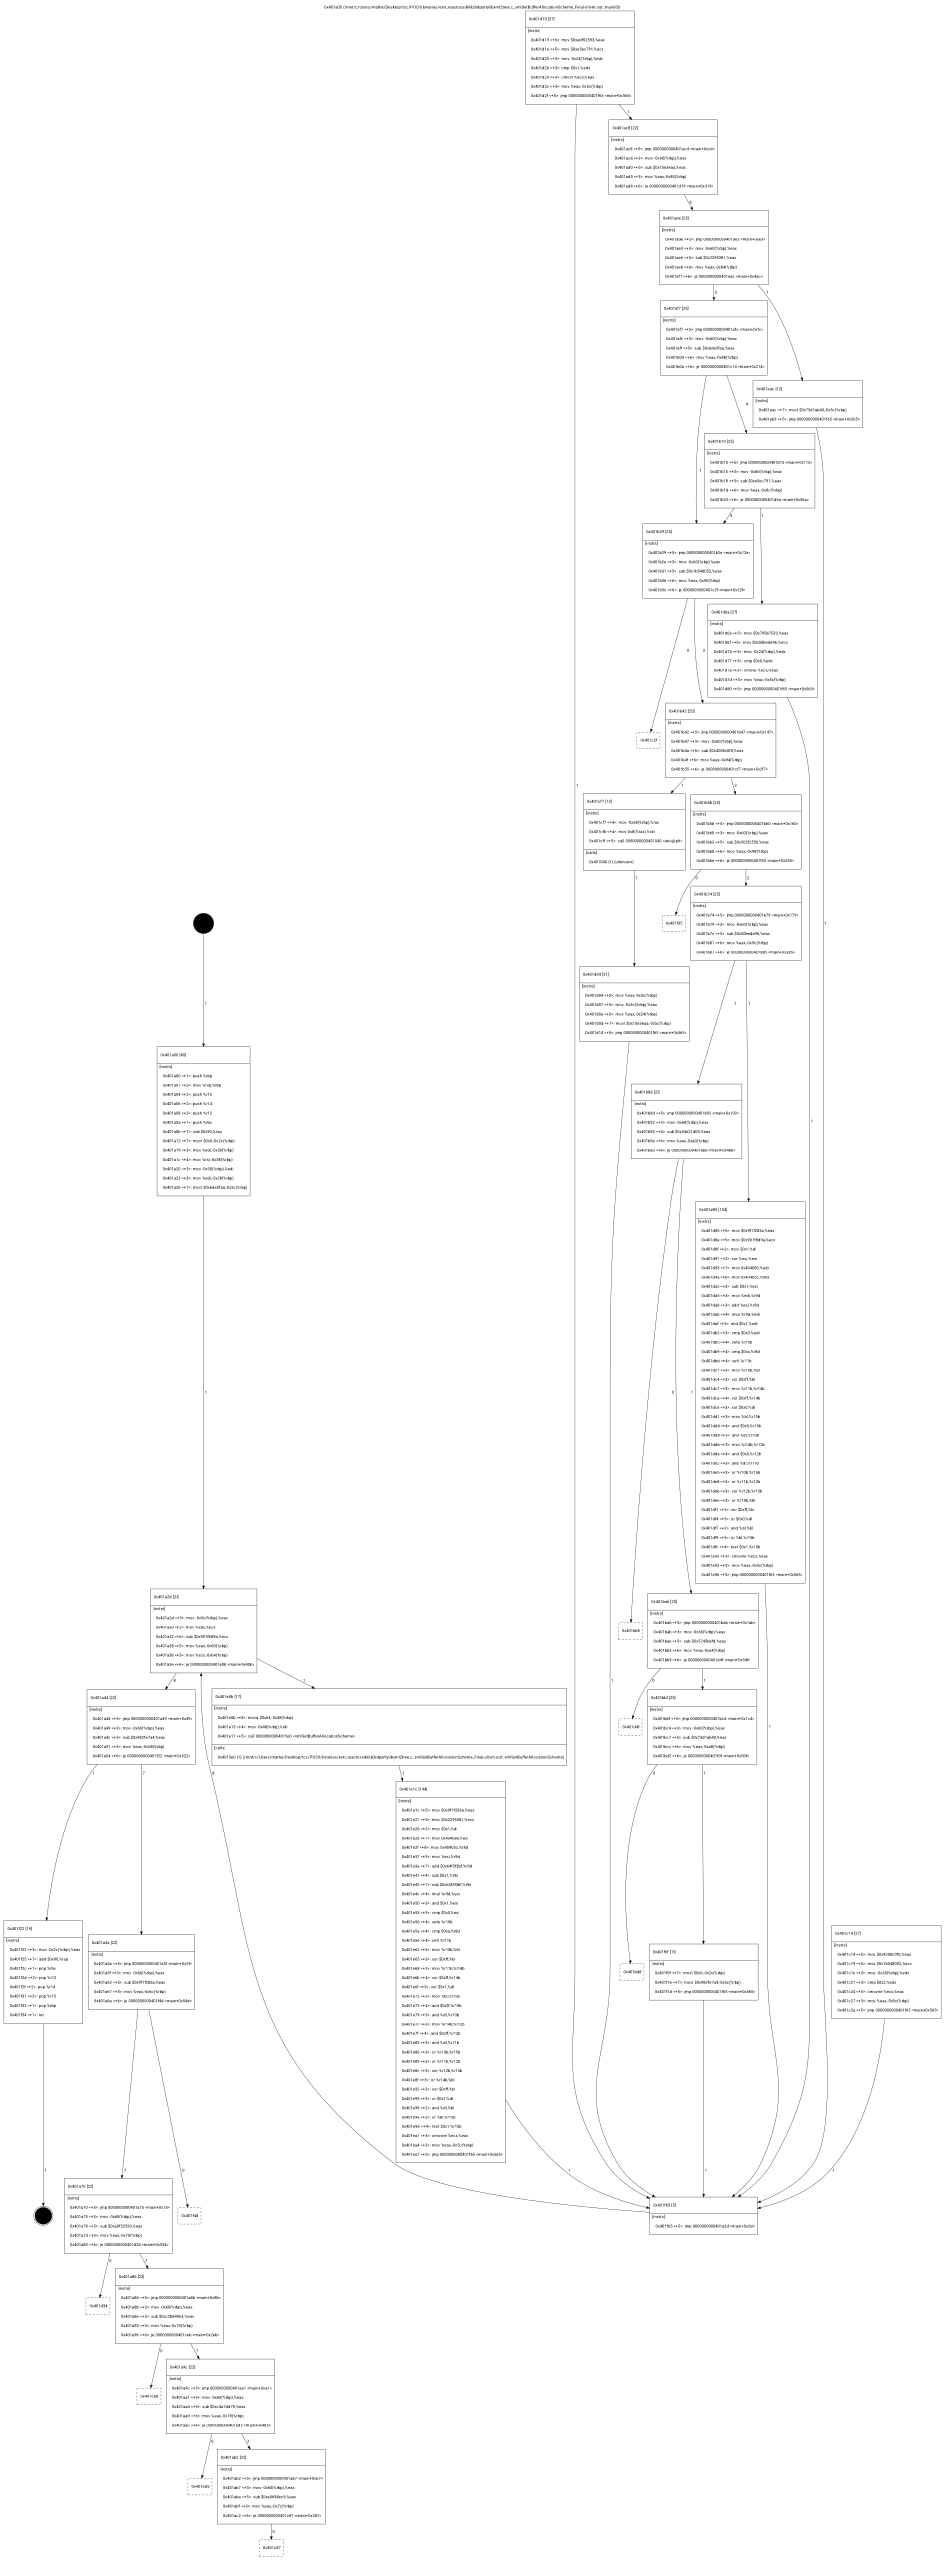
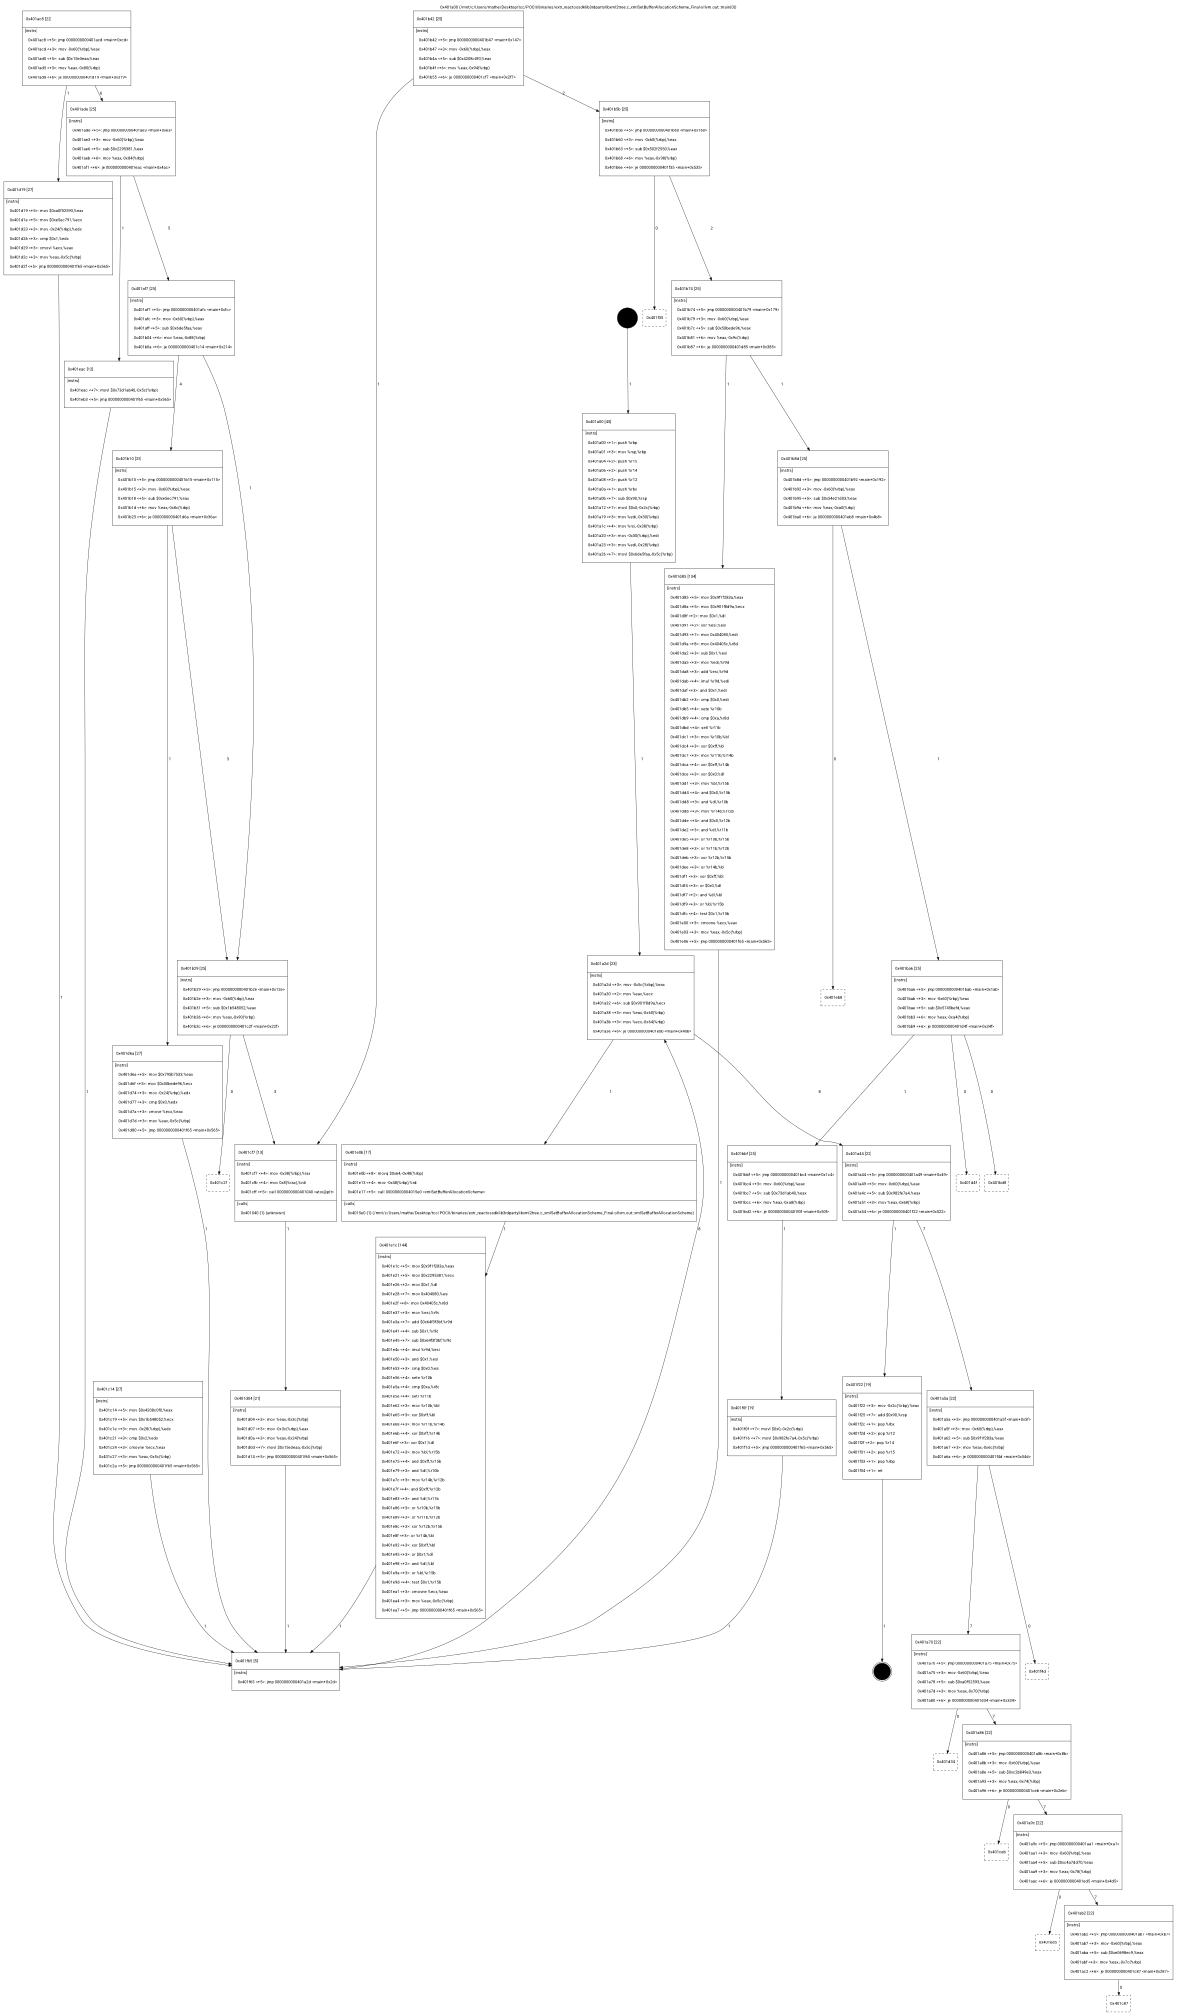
(624, 111) -> (61, 132)
(695, 649) -> (258, 1088)
(627, 1860) -> (983, 1103)
